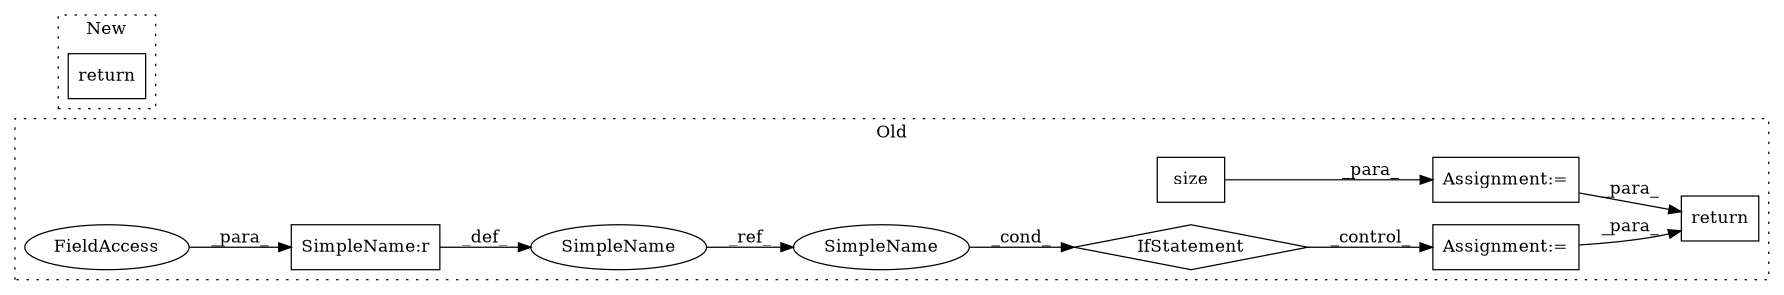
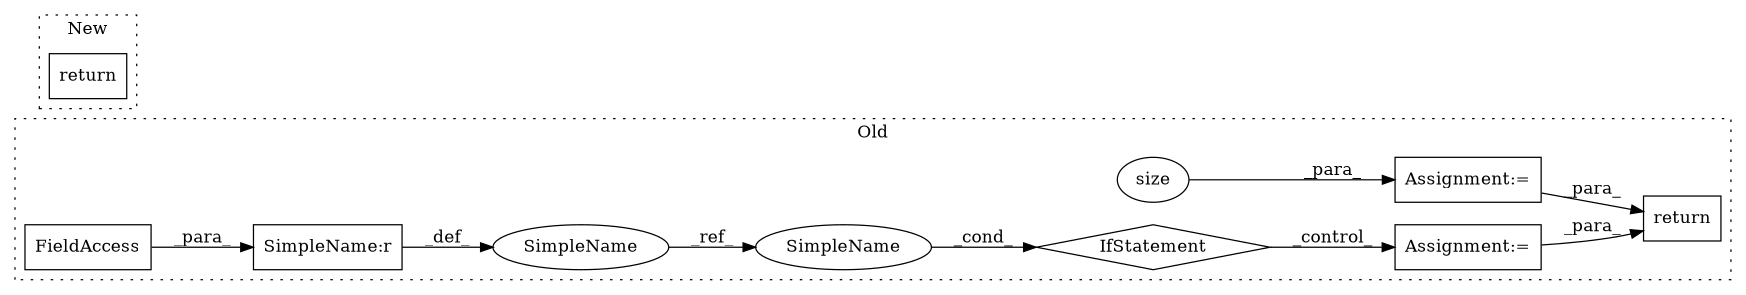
(1191, 180) -> (1153, 180)
(107, 247) -> (88, 247)
